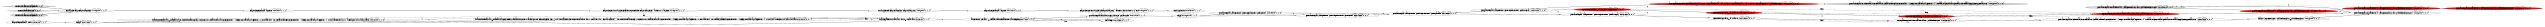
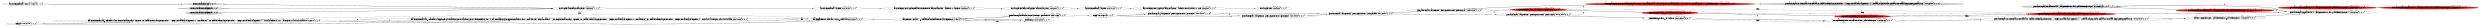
(1003, 11) -> (1103, 9)
(59, 23) -> (115, 4)
